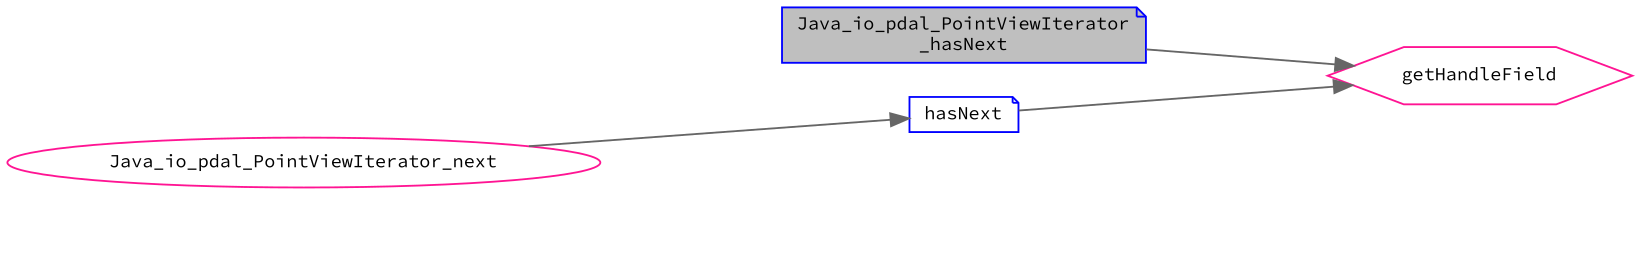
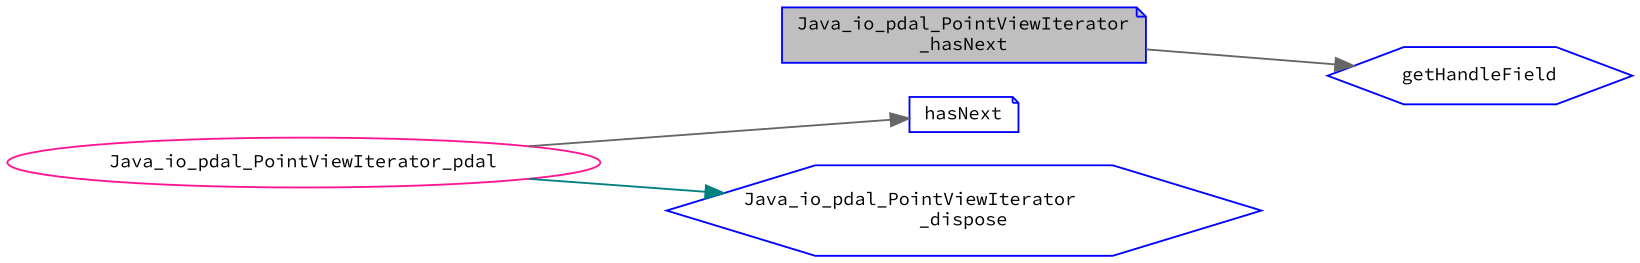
(1480, 76) -> (1480, 76)
(1176, 99) -> none
(304, 163) -> (304, 163)
none -> (964, 211)
